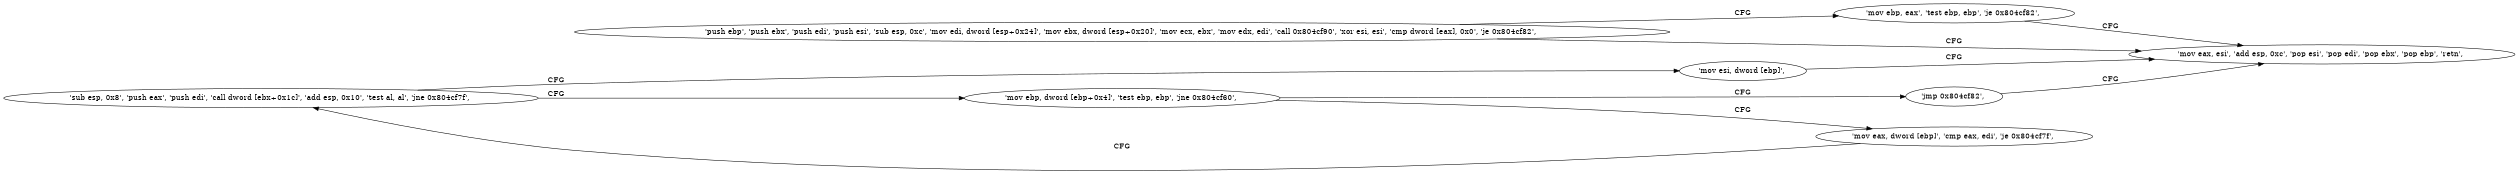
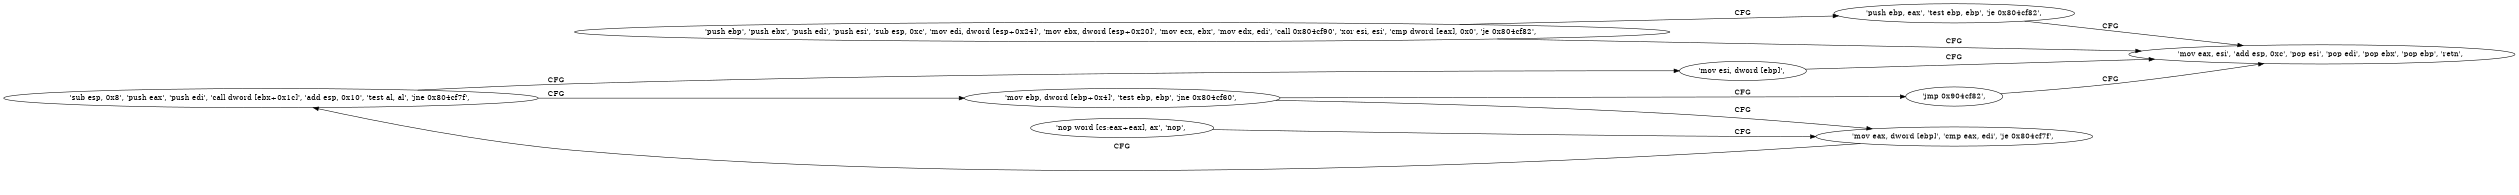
(1954, 13) -> (1954, 13)
(1954, 97) -> (1954, 97)
none -> (1122, 128)
